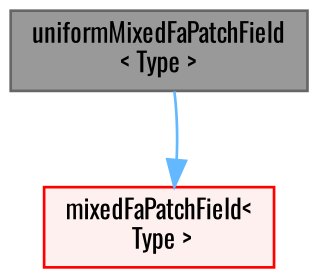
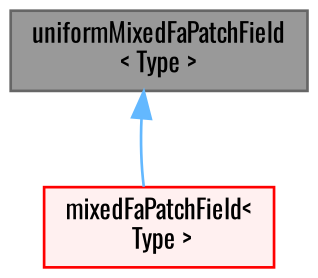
(177, 126) -> (141, 152)
